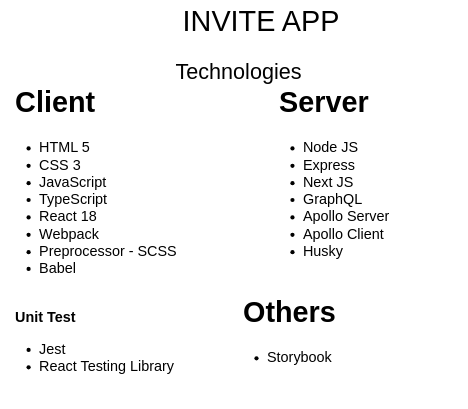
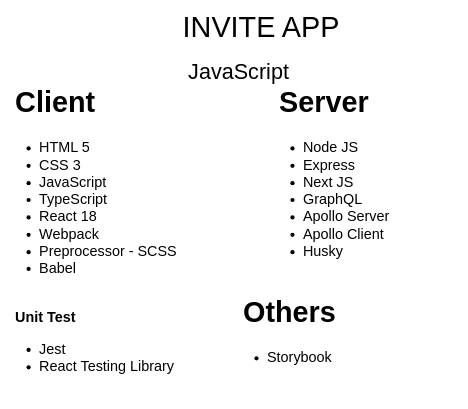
(261, 21) -> (261, 27)
(239, 69) -> (239, 69)
